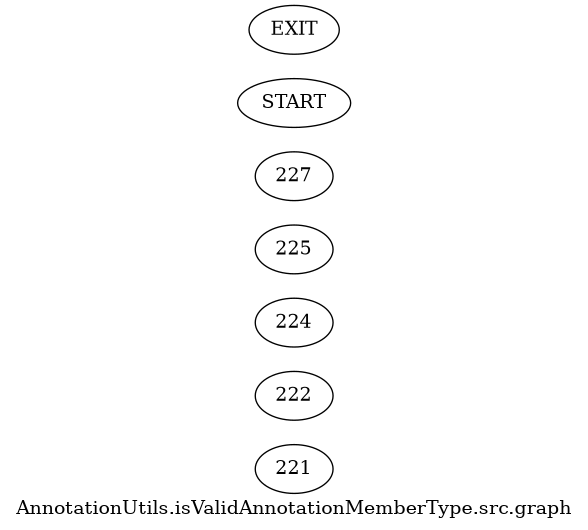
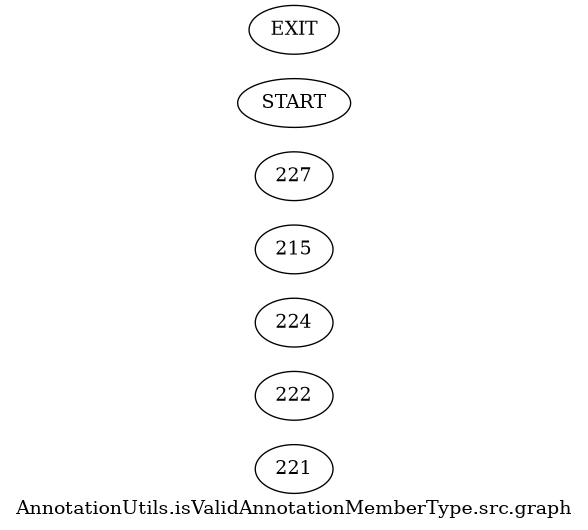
(294, 249) -> (294, 249)
